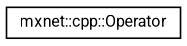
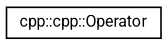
(94, 23) -> (84, 23)
